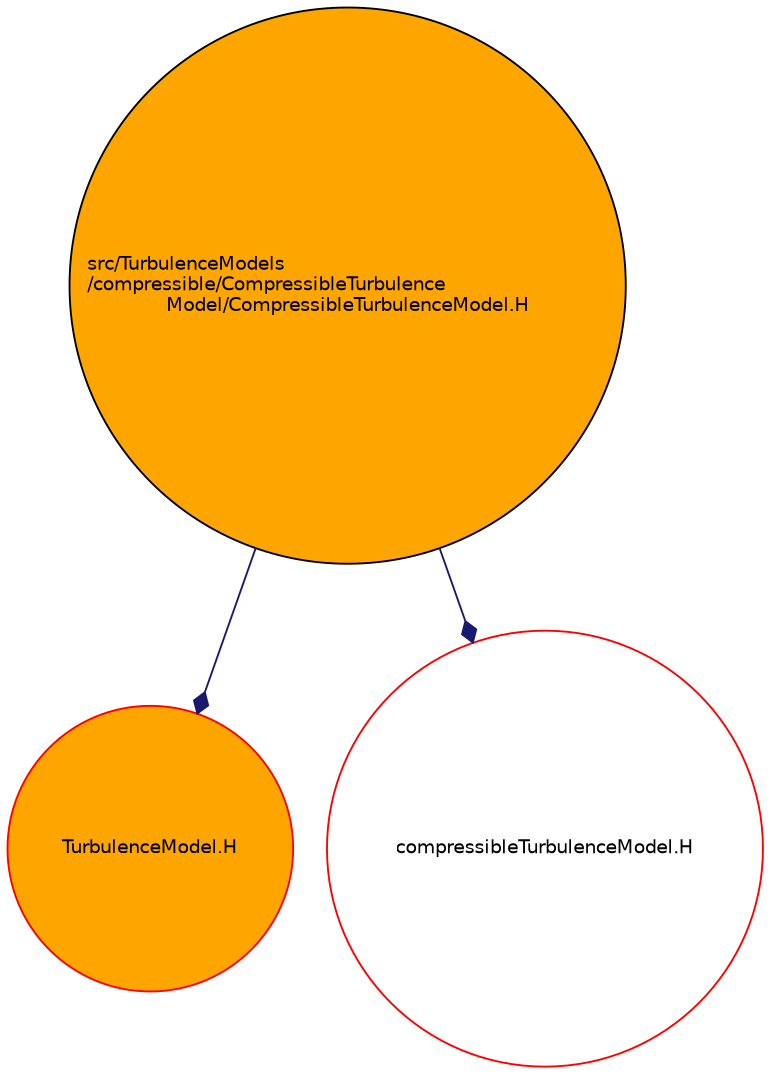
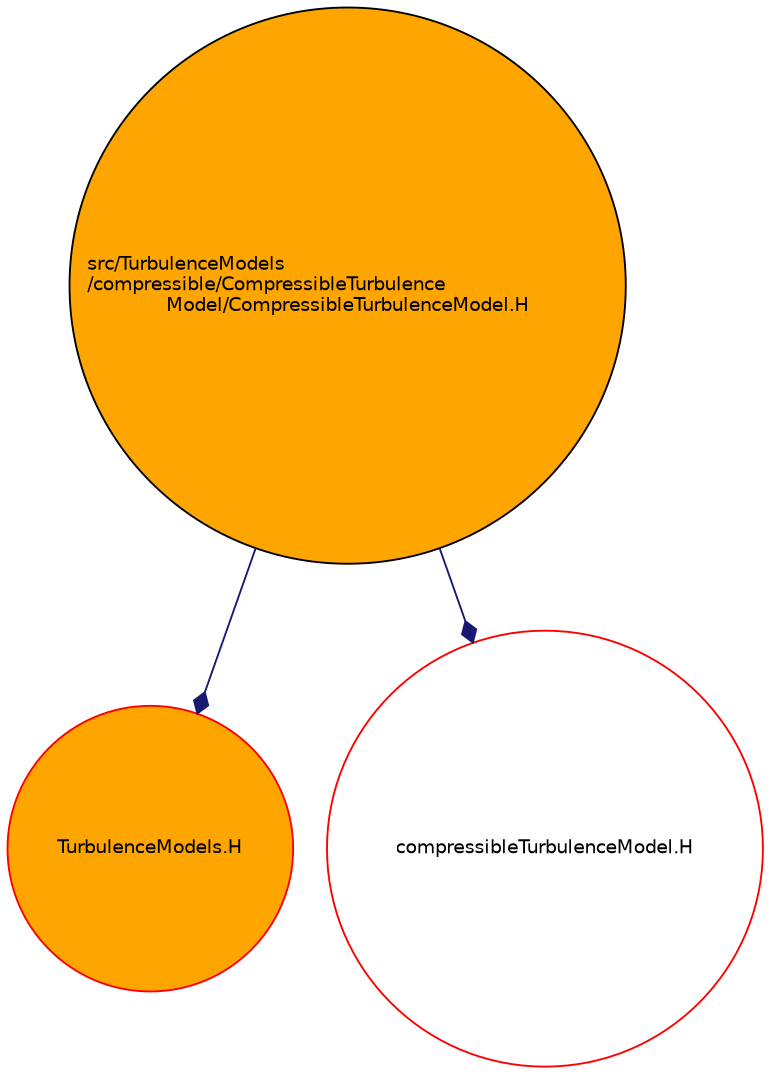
(150, 849) -> (150, 849)
